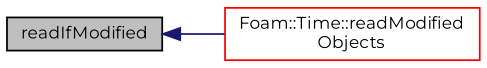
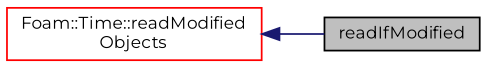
(203, 34) -> (302, 34)
